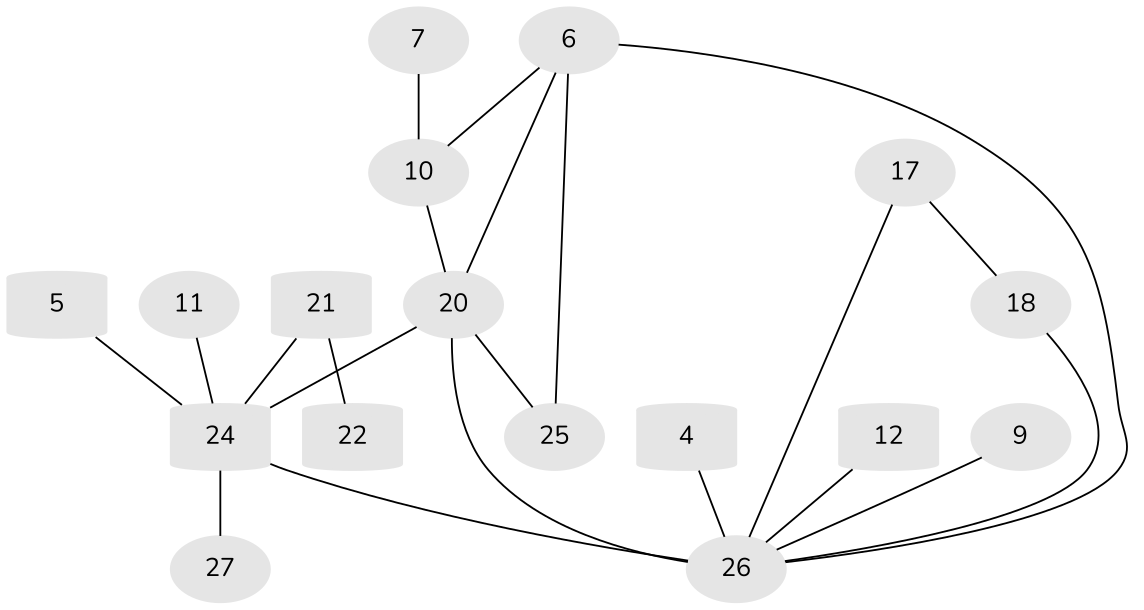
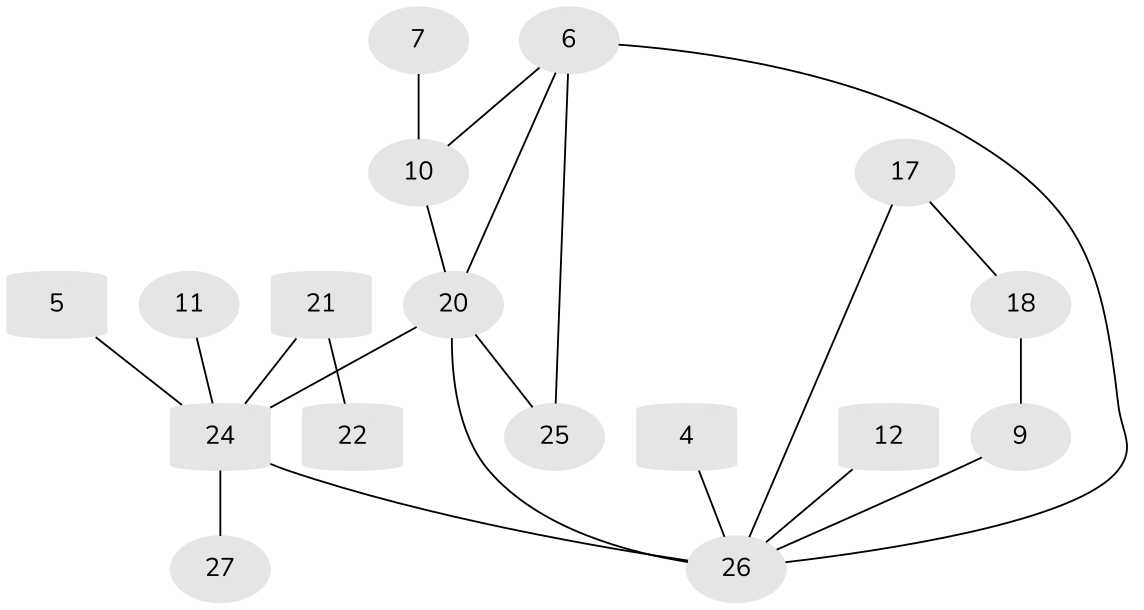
(1048, 497) -> (1021, 371)
